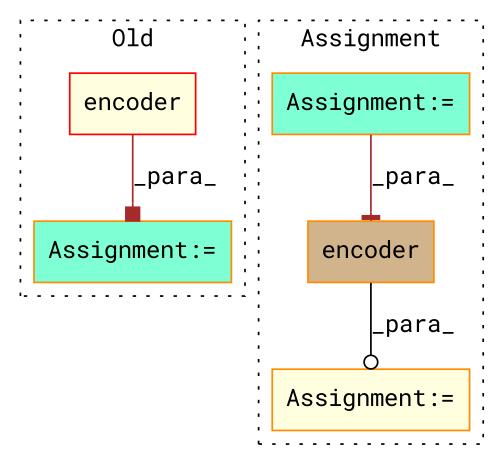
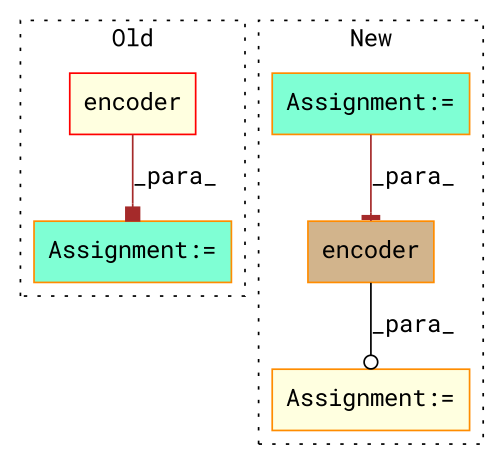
(371, 40) -> (371, 40)
